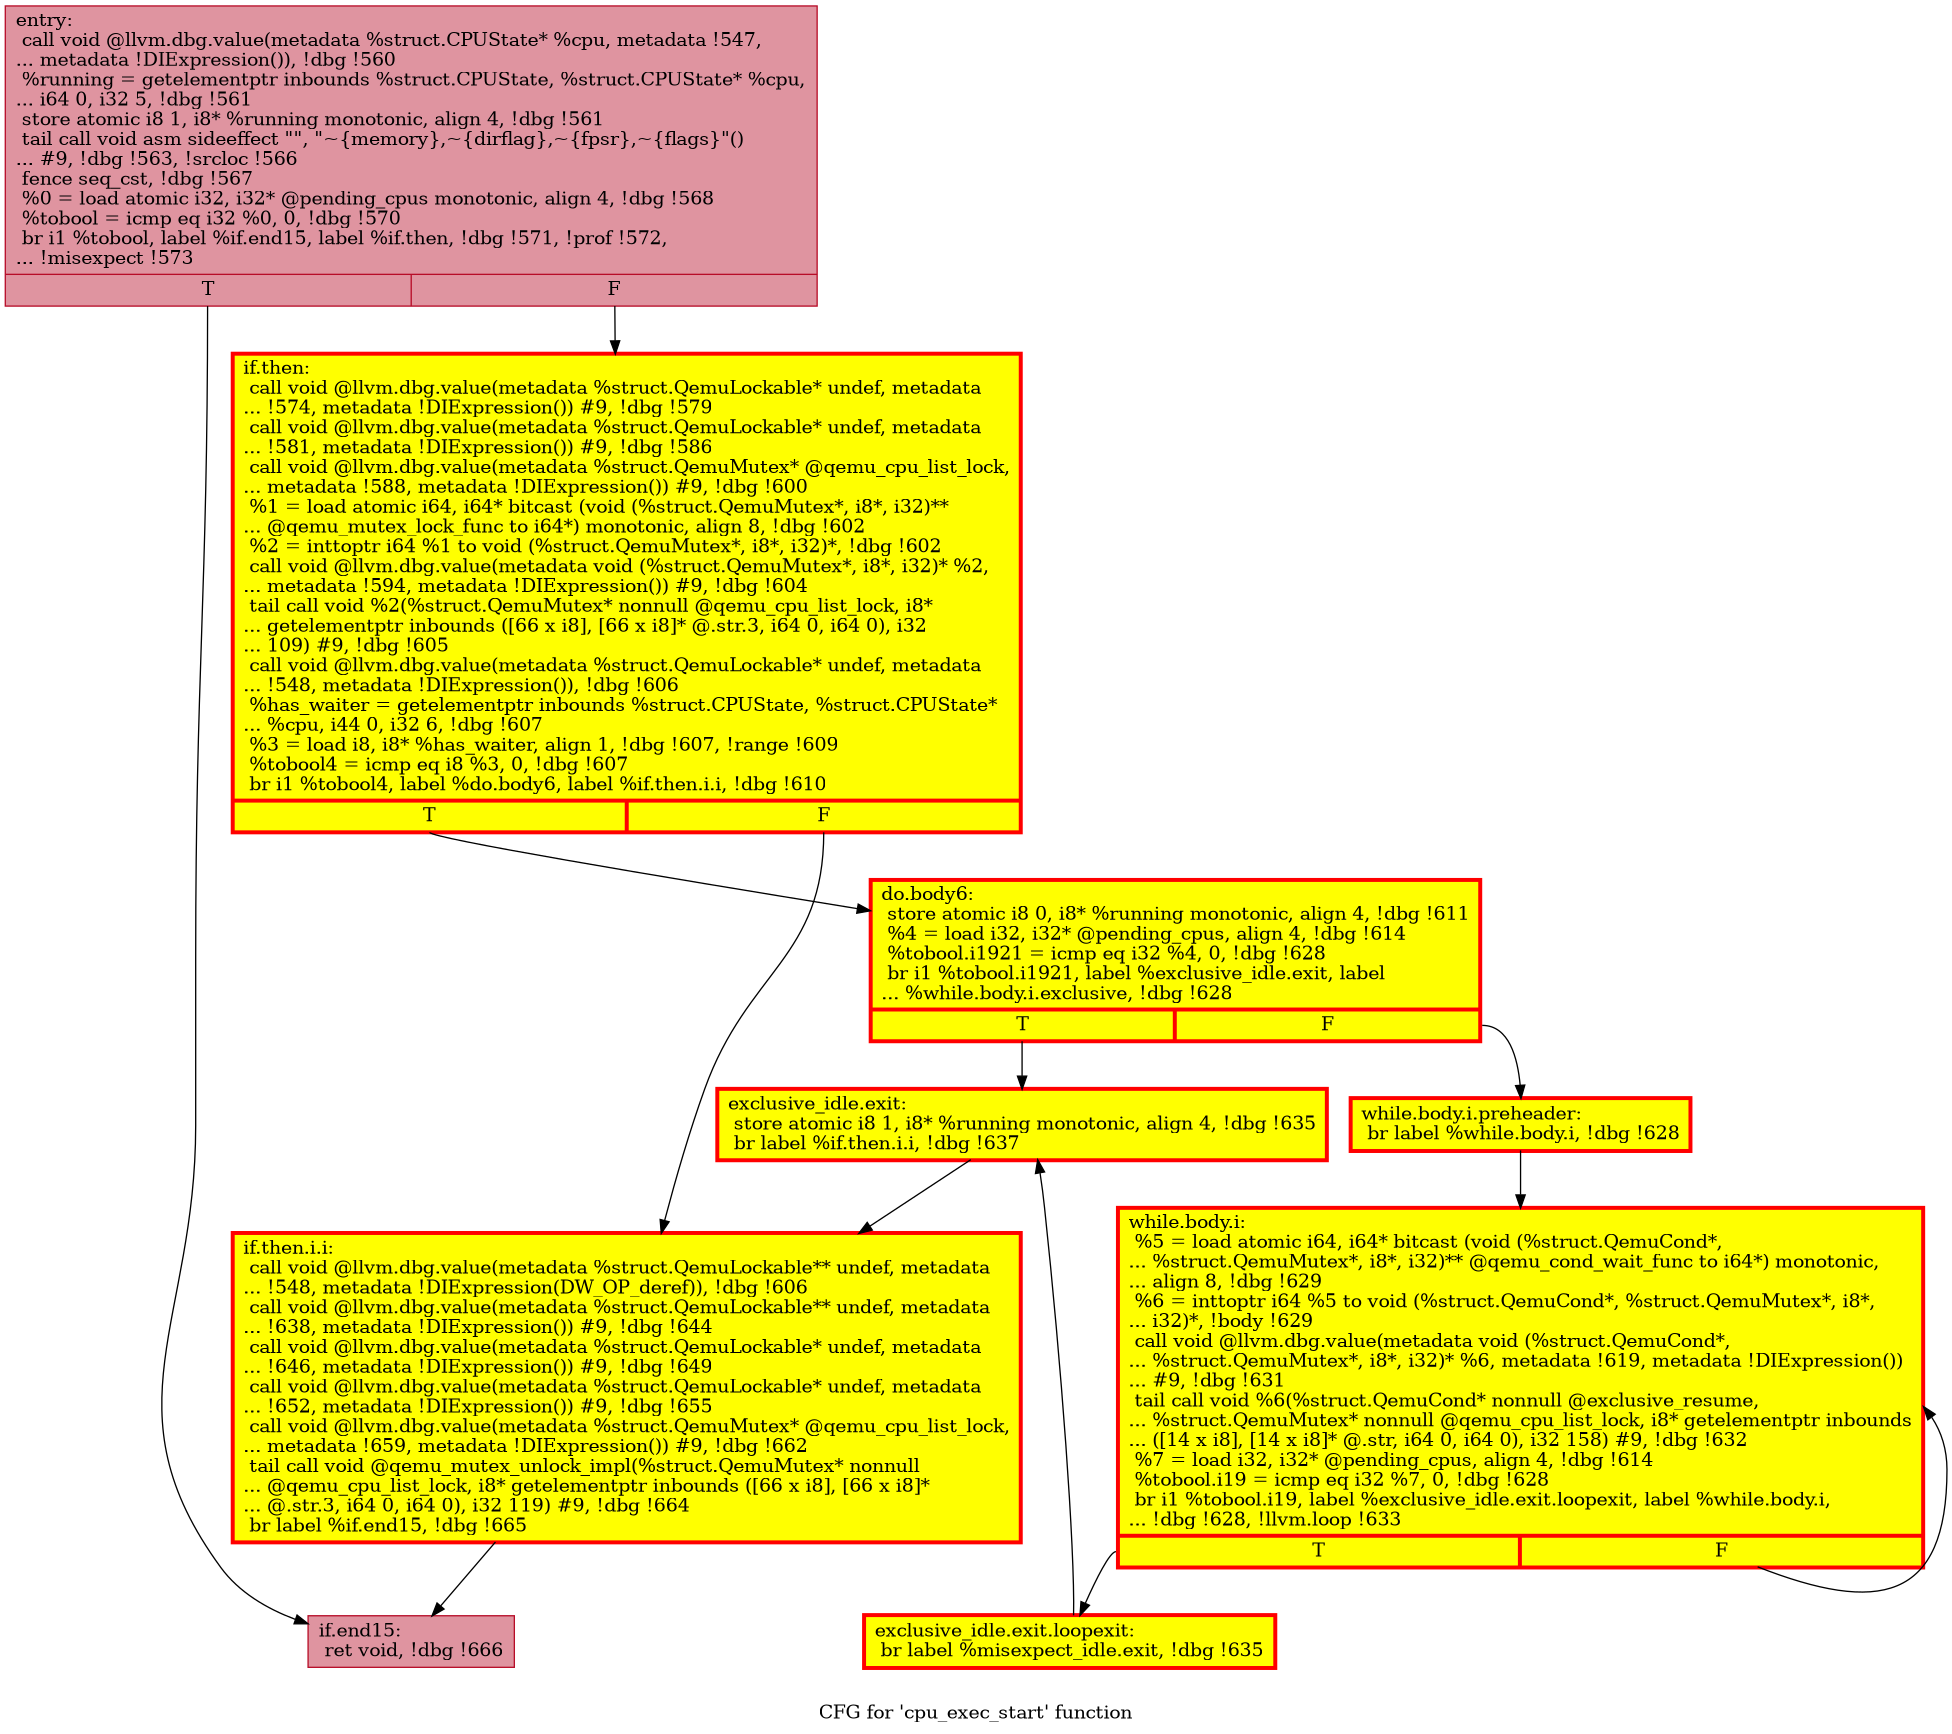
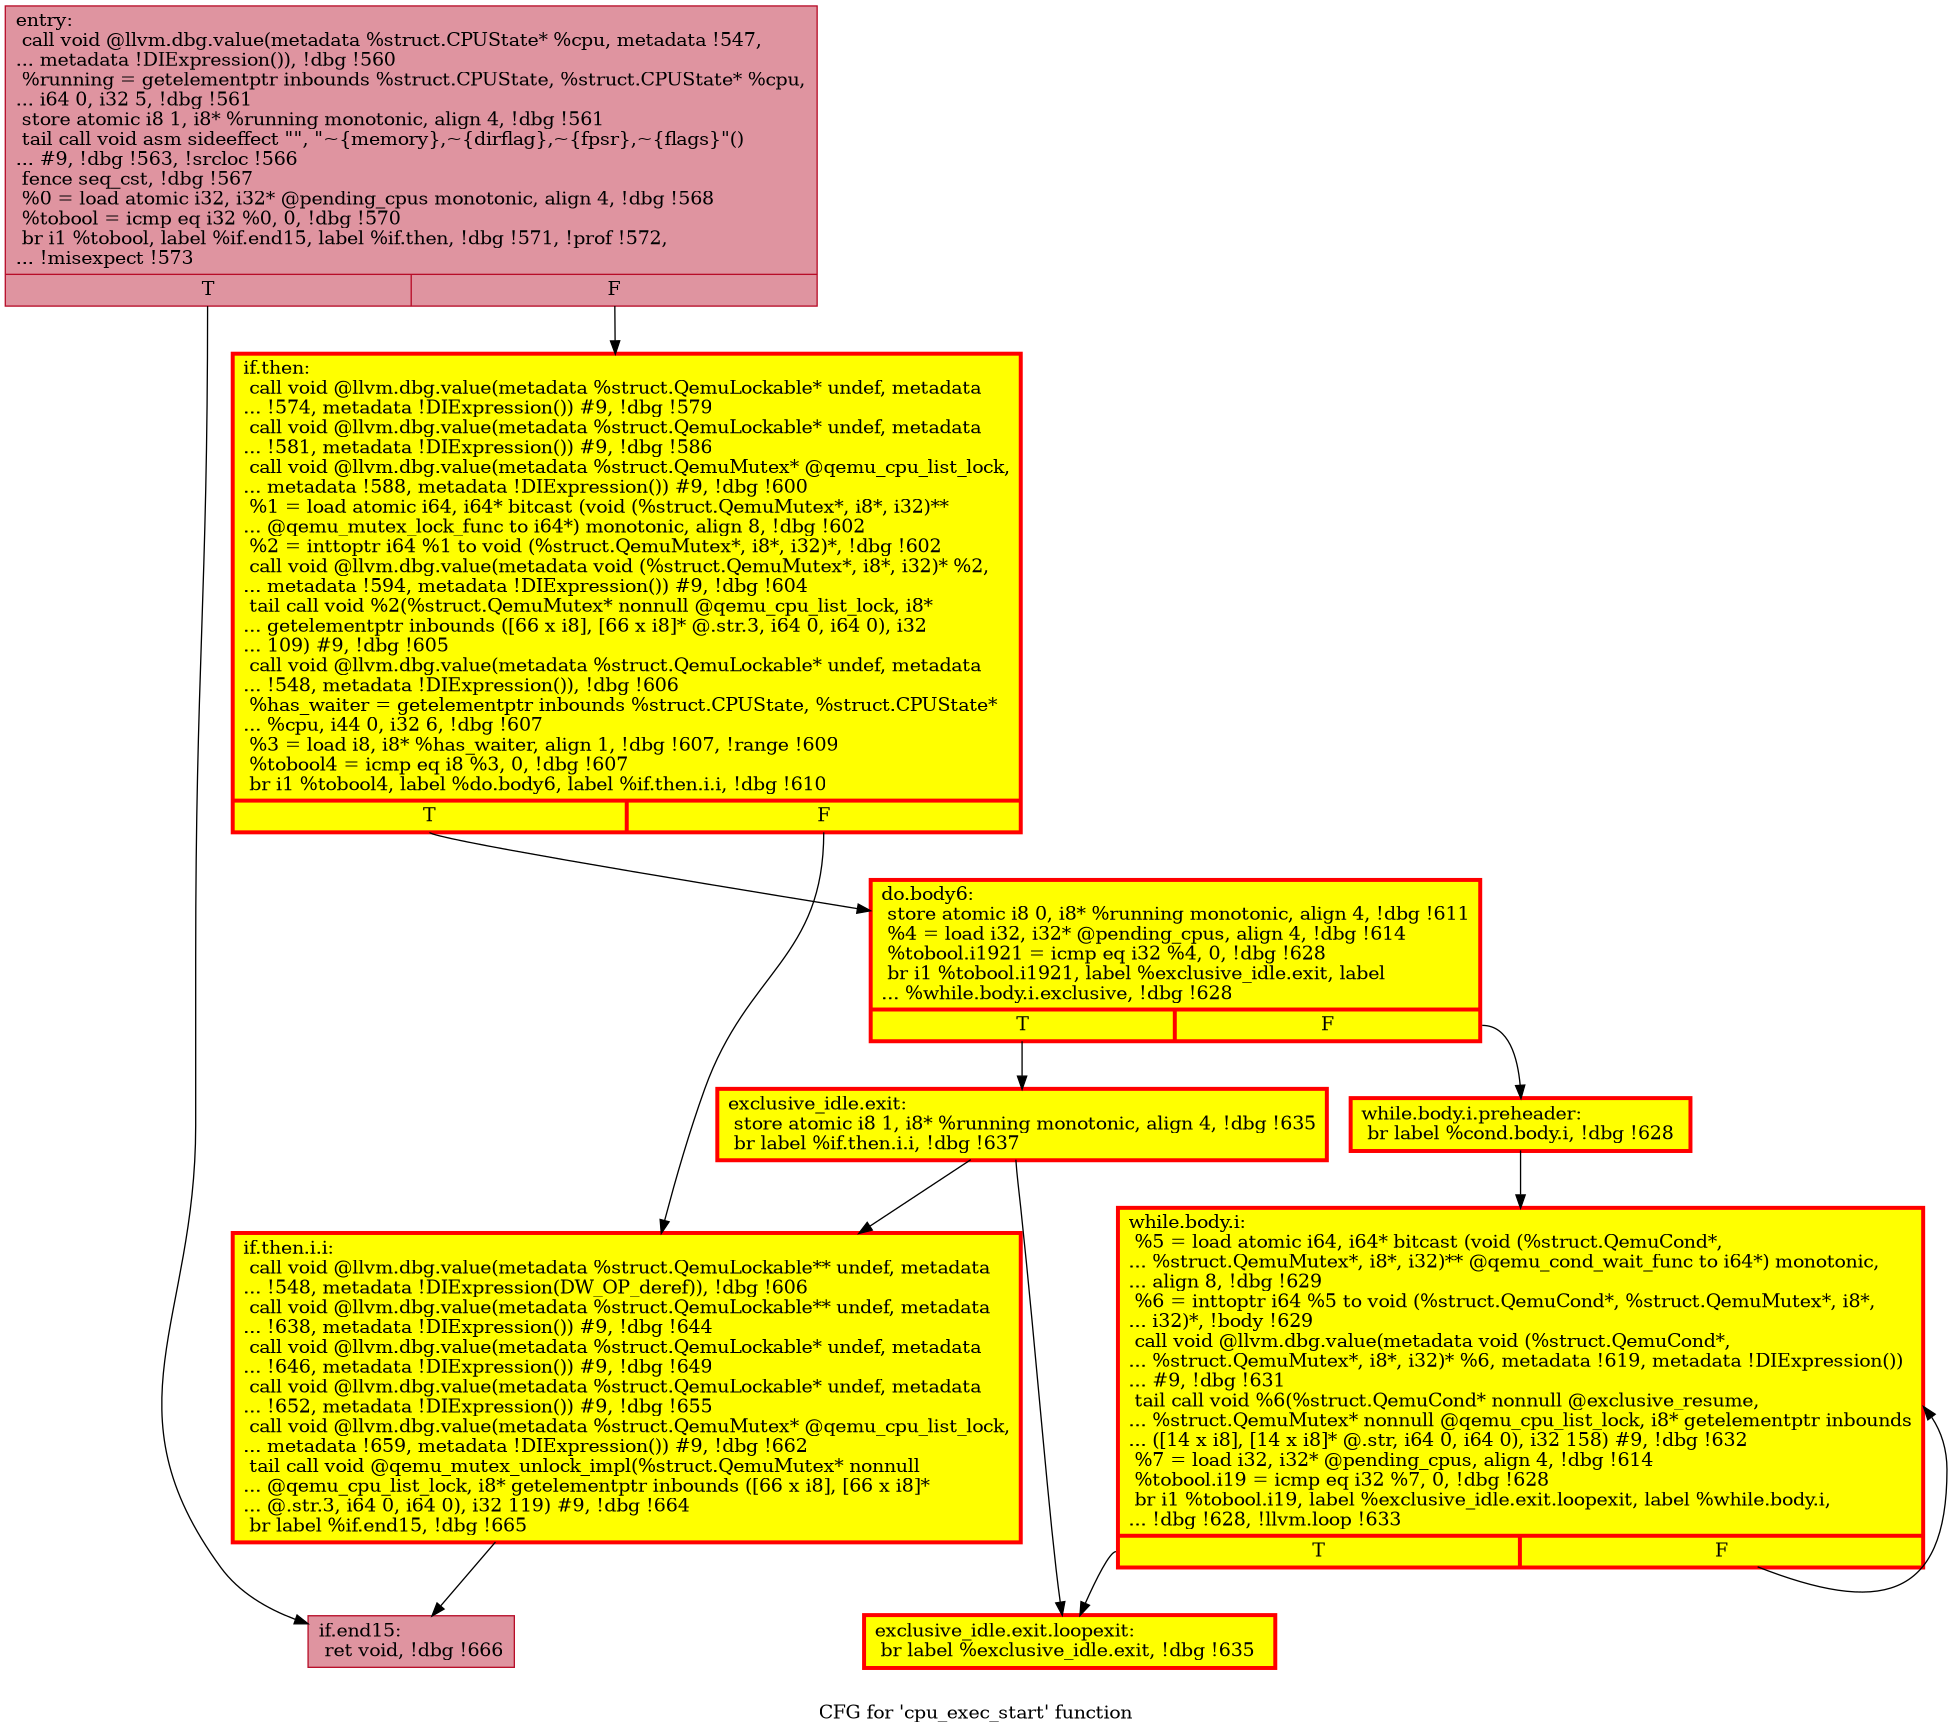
(1521, 1134) -> (1518, 1134)
(1062, 1394) -> (1038, 1381)
(1070, 1651) -> (1065, 1651)
